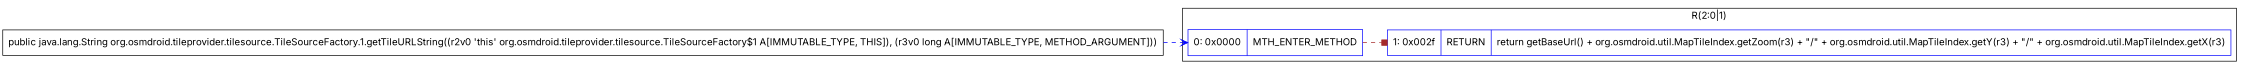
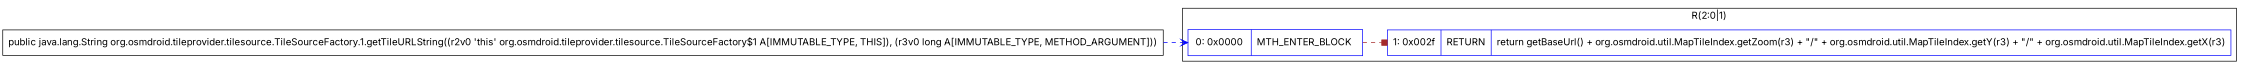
(1305, 42) -> (1305, 42)
